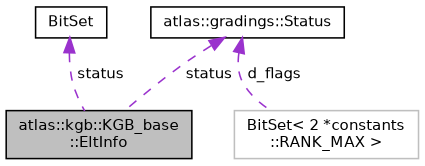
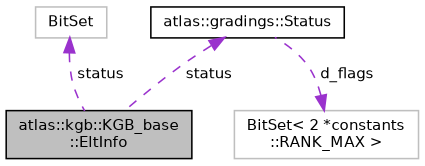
(71, 22) -> (71, 22)
(246, 87) -> (304, 61)
